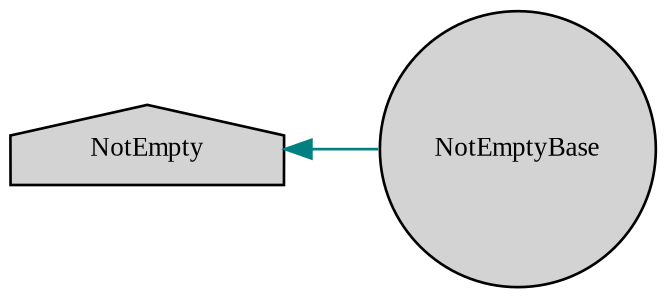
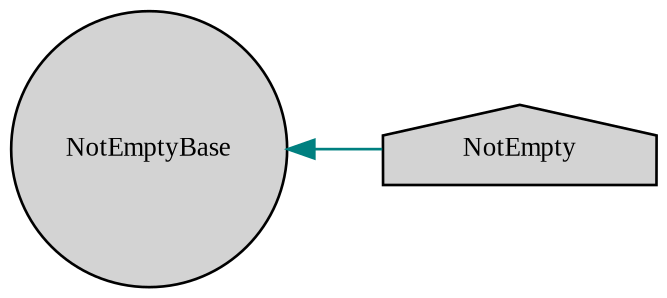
(345, 149) -> (349, 149)
